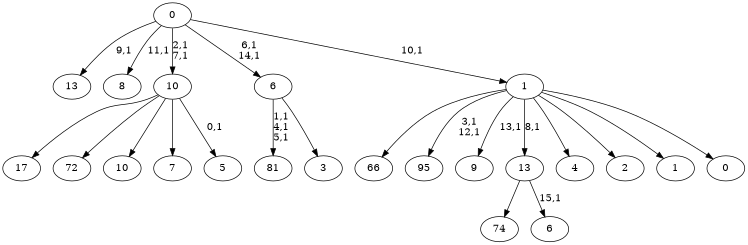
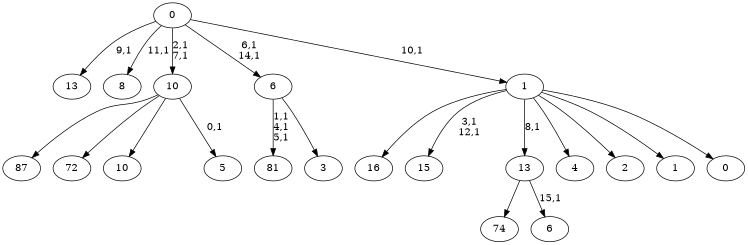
(22, 168) -> (22, 168)
(173, 168) -> none
(374, 168) -> (374, 168)
(424, 168) -> (424, 168)
(474, 168) -> none
